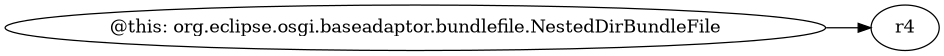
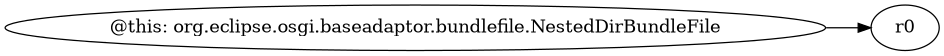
(905, 28) -> (905, 28)
